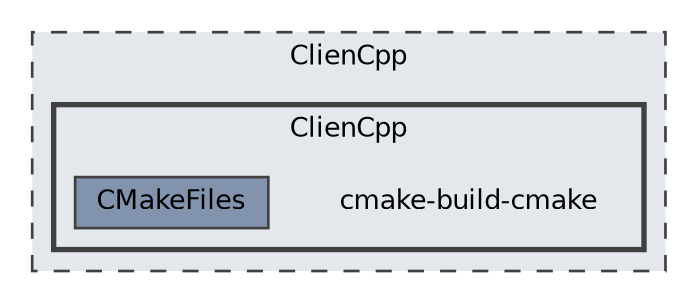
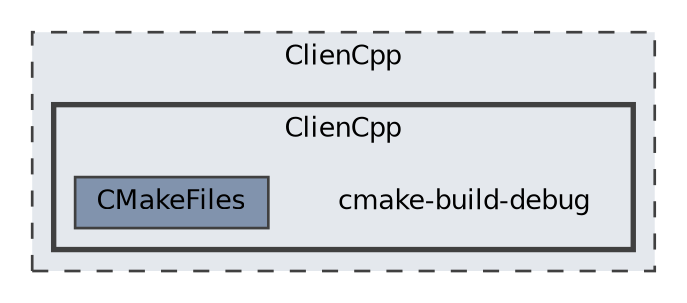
(470, 203) -> (464, 203)
